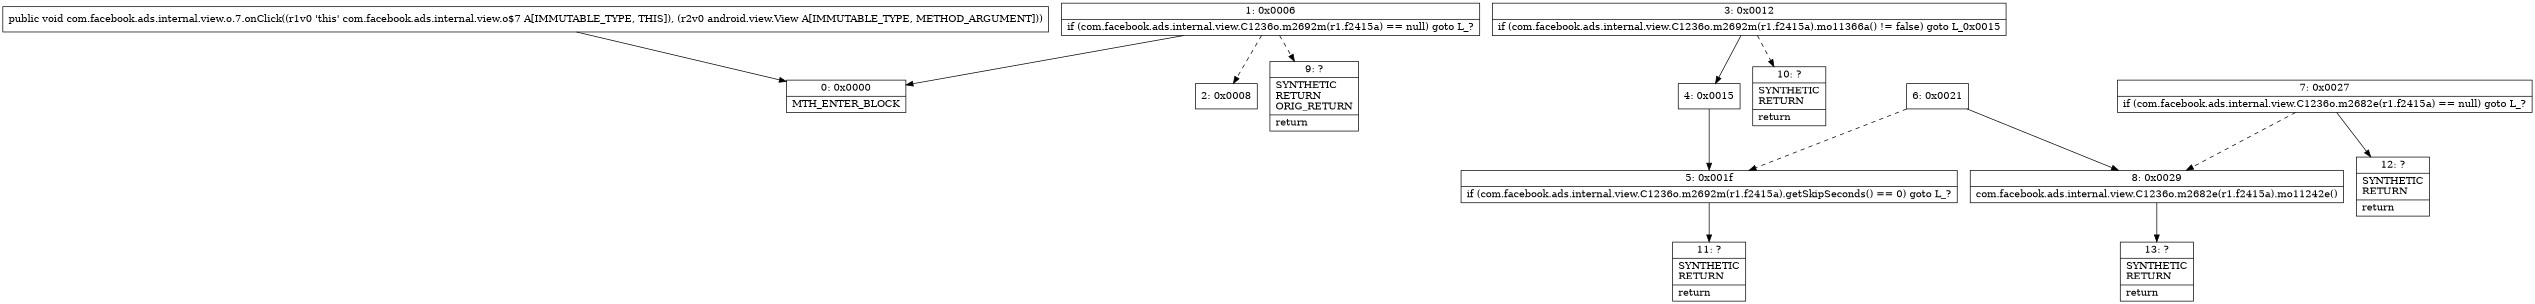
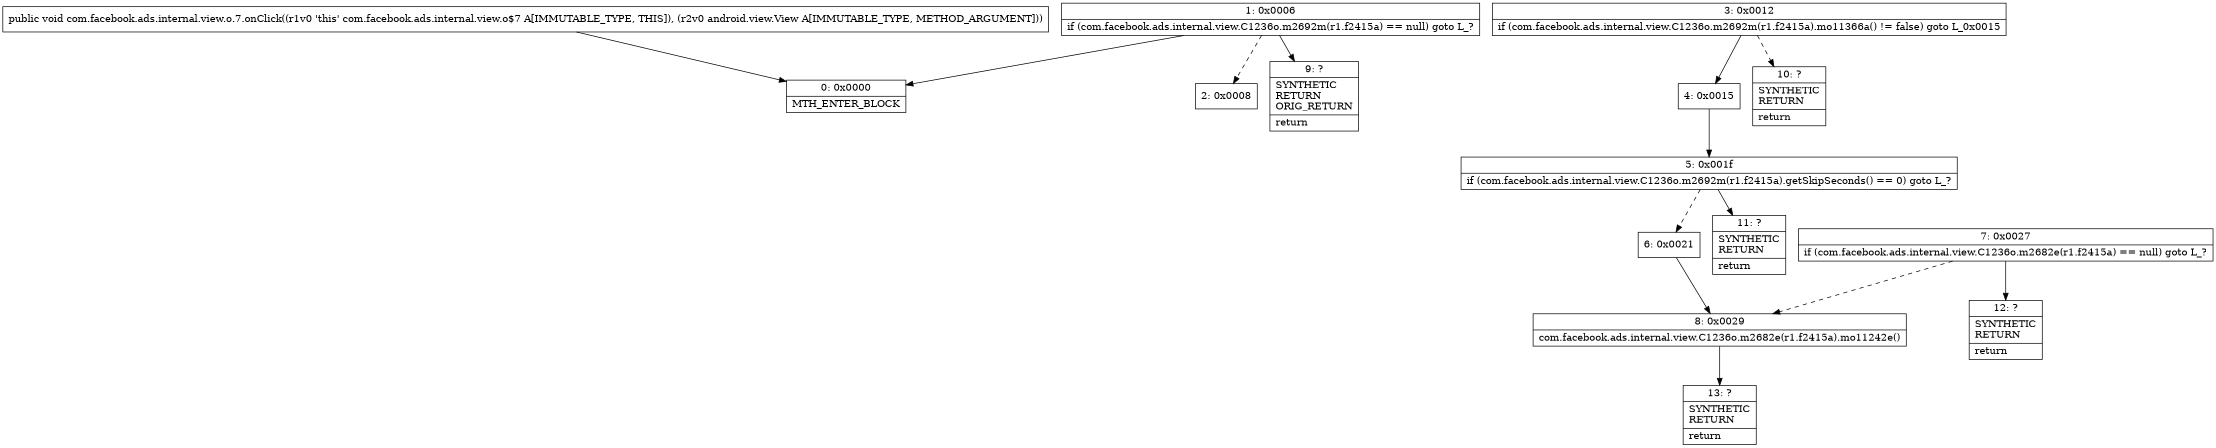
(1285, 45) -> (1285, 45)
(1831, 138) -> (1690, 208)
